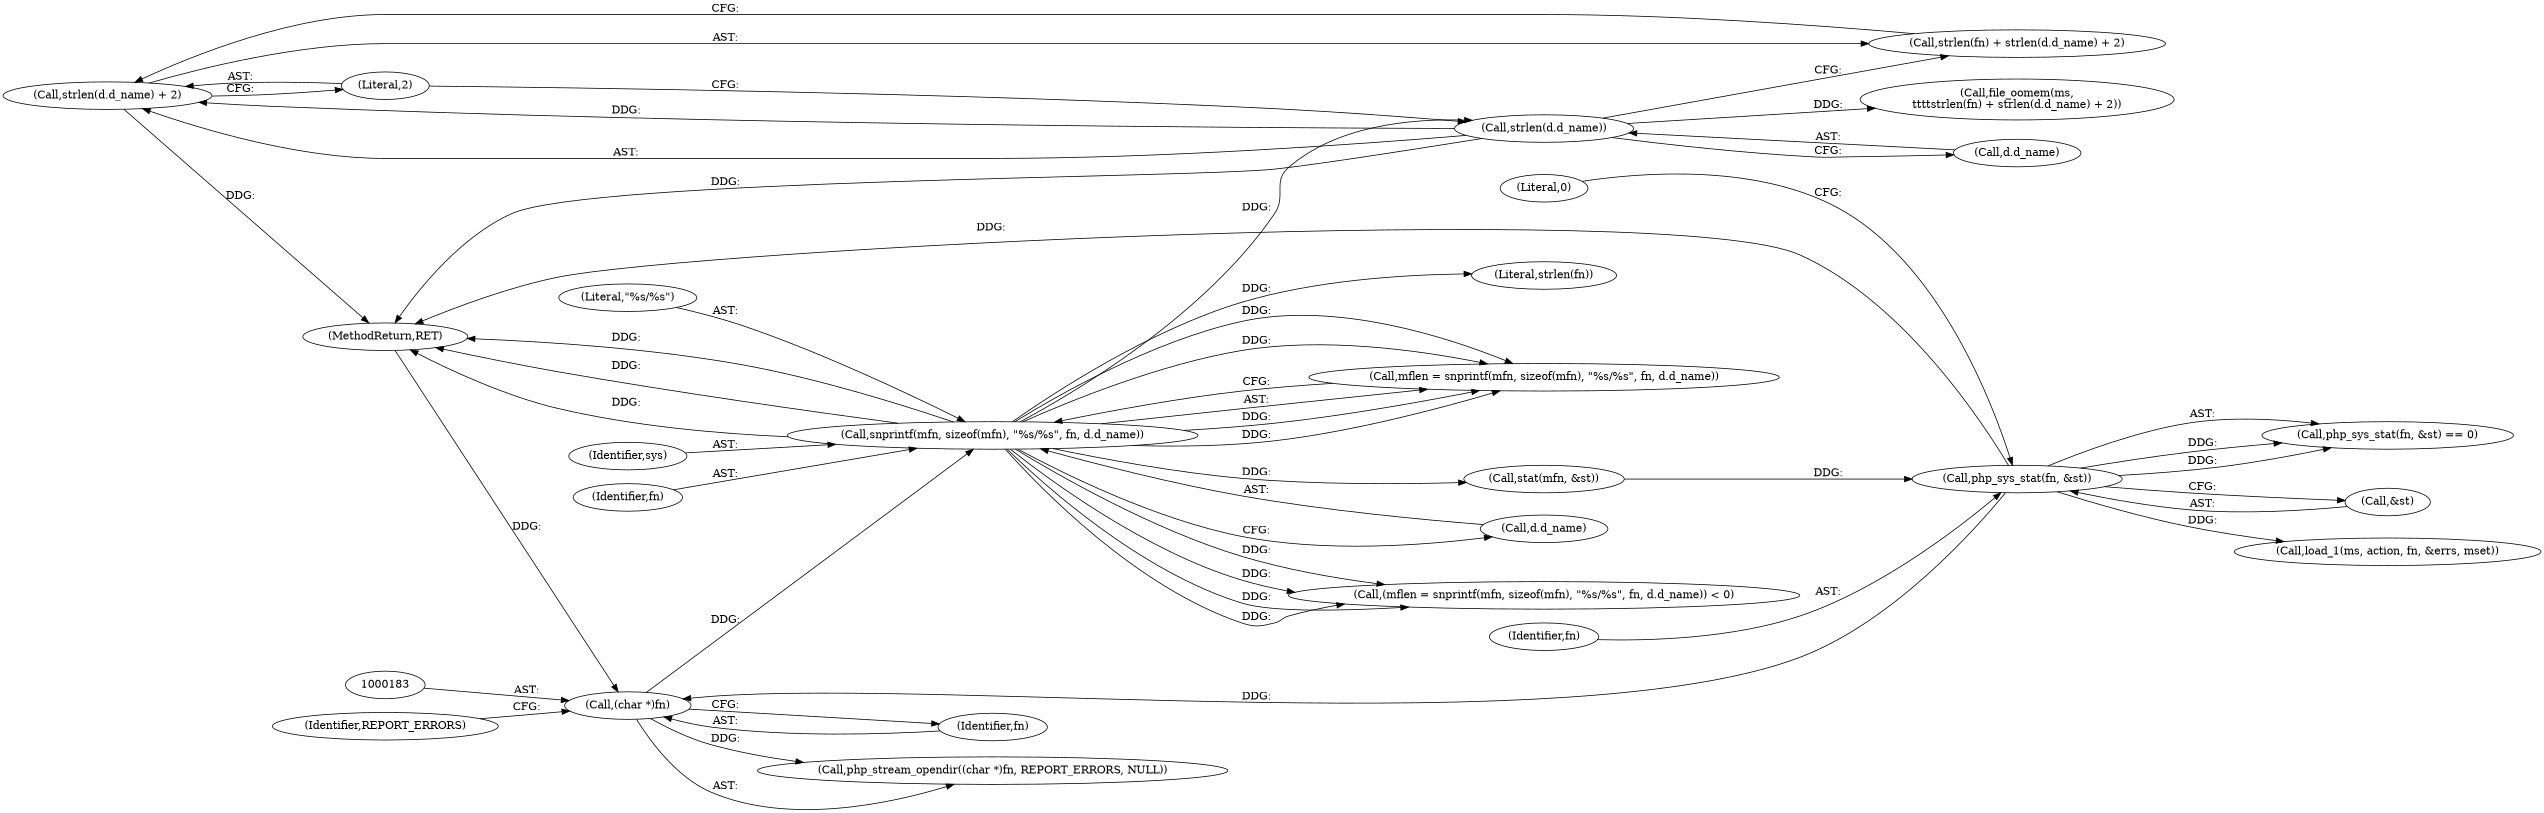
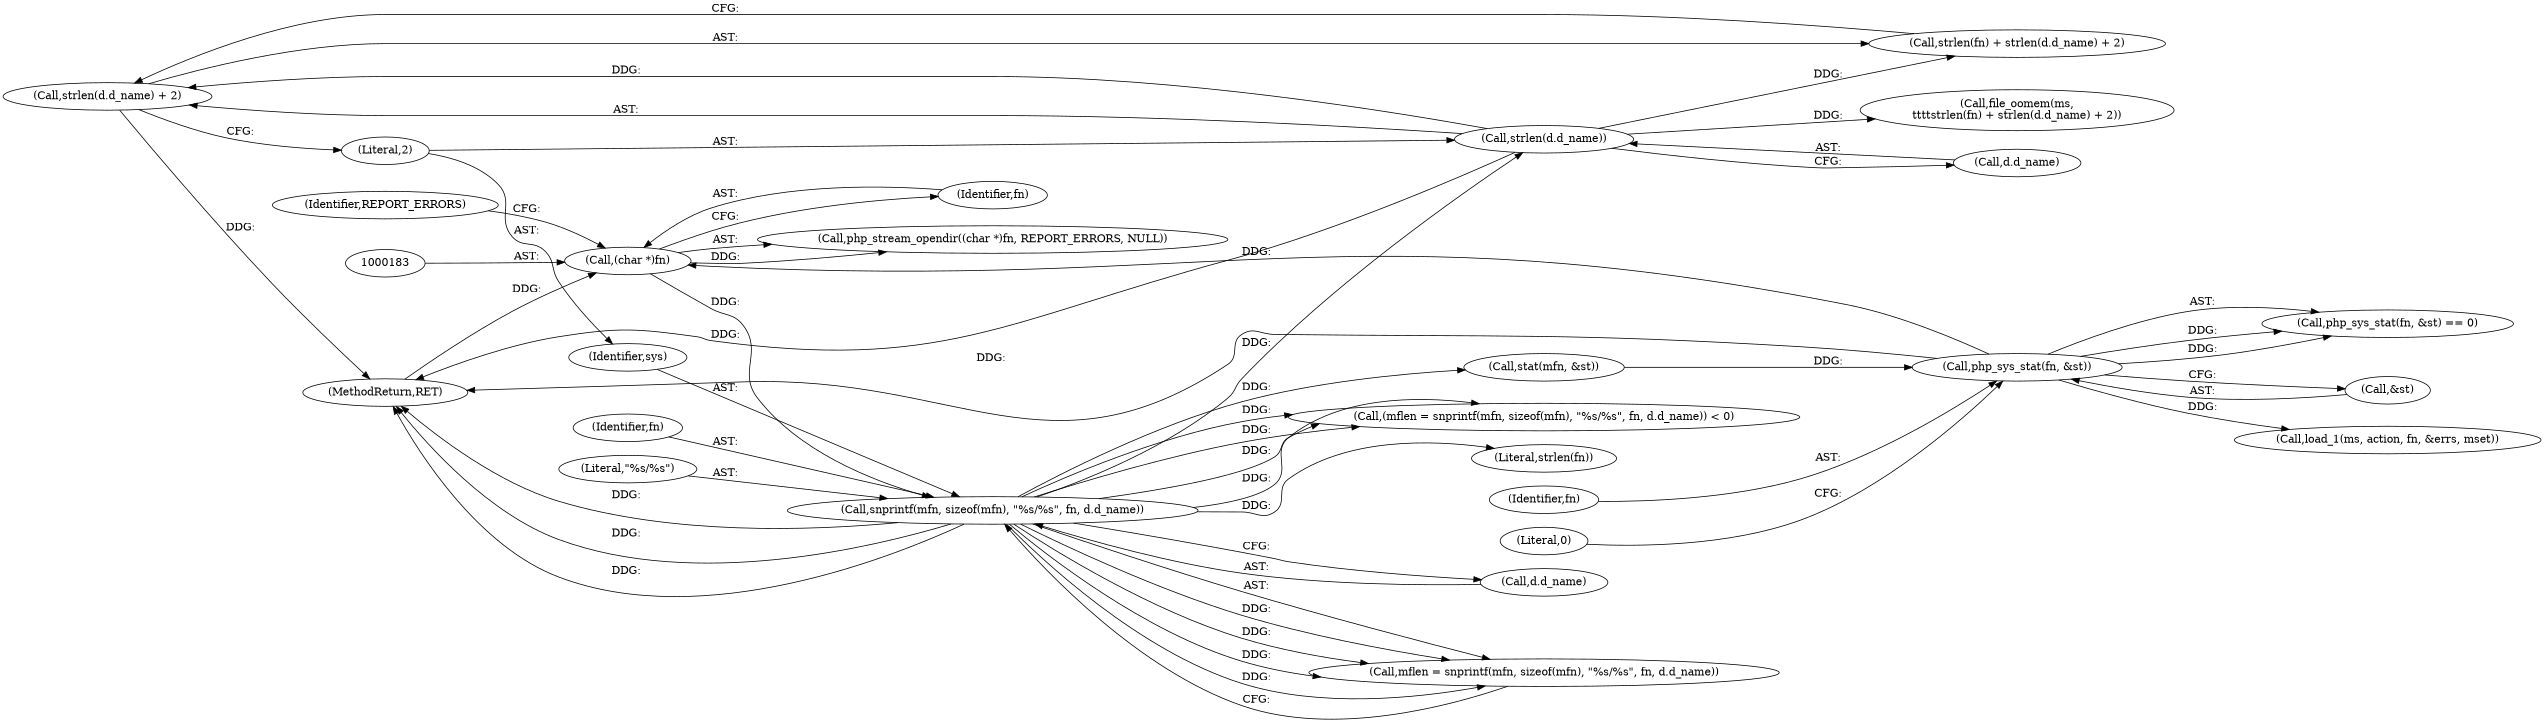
(1830, 71) -> (1830, 75)
(268, 82) -> (517, 240)
(727, 85) -> (727, 142)
